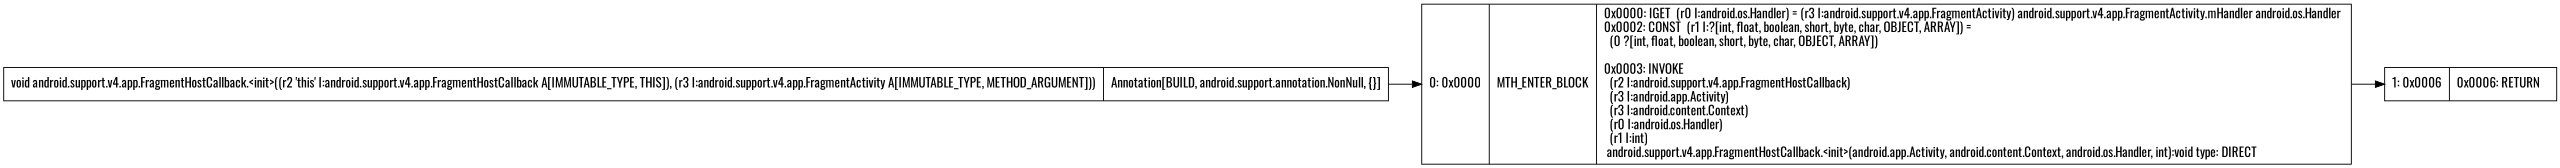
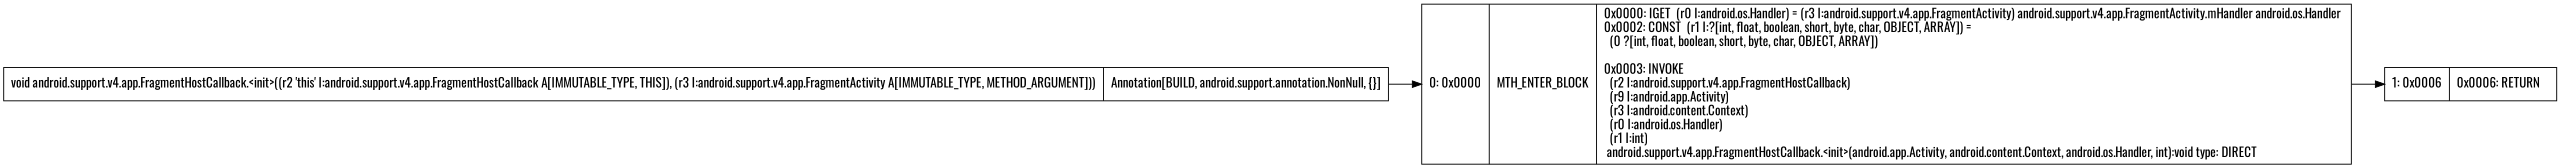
(1667, 98) -> (1667, 98)
